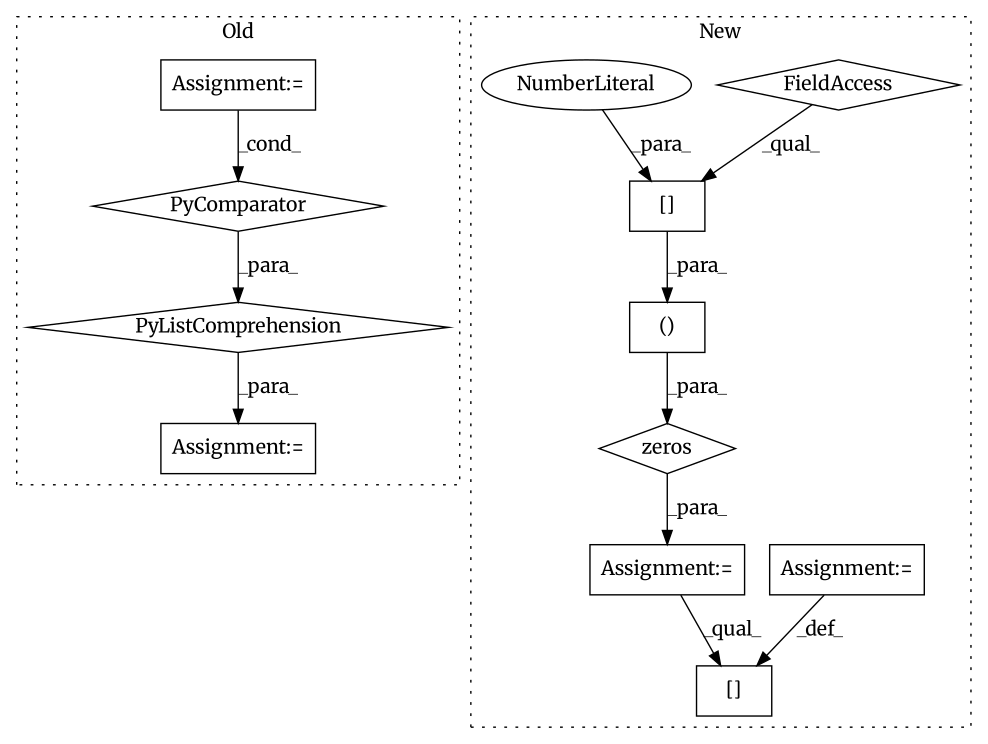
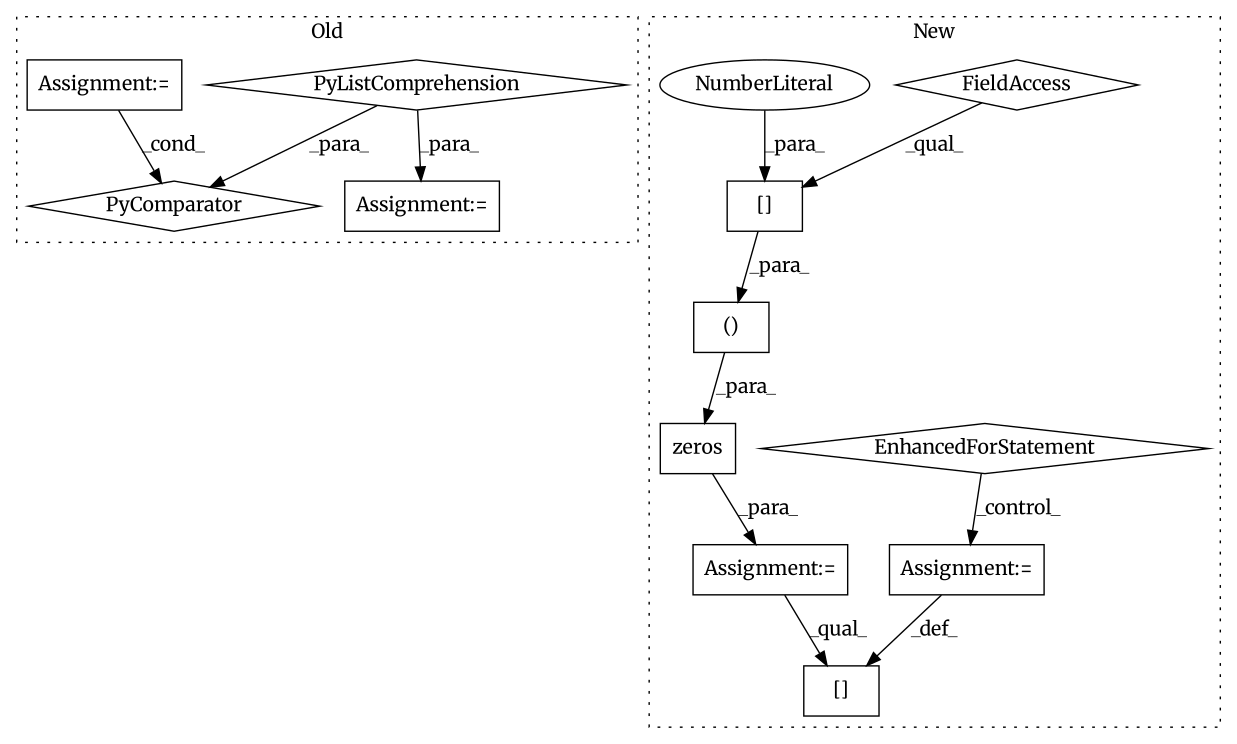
(238, 260) -> (300, 143)
(667, 449) -> (698, 449)
none -> (985, 449)
